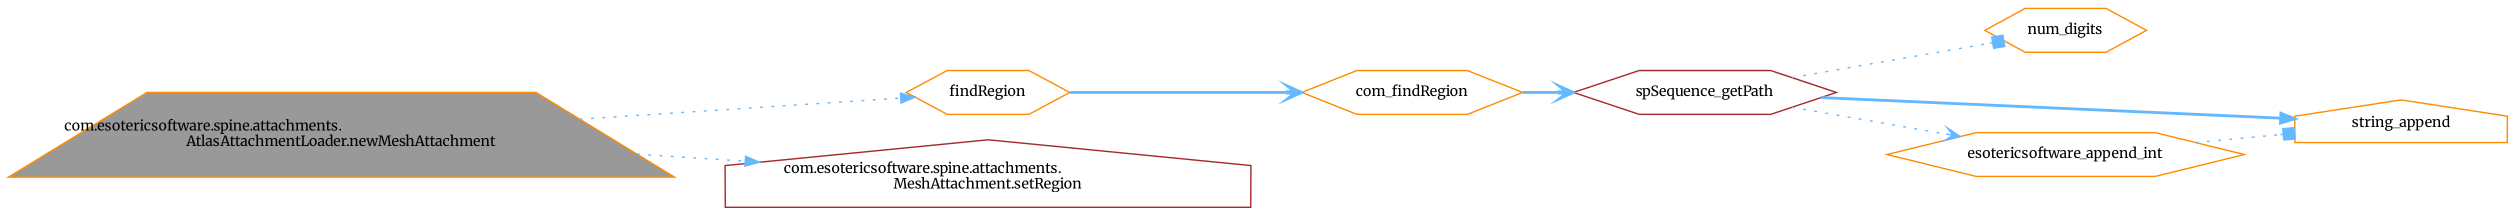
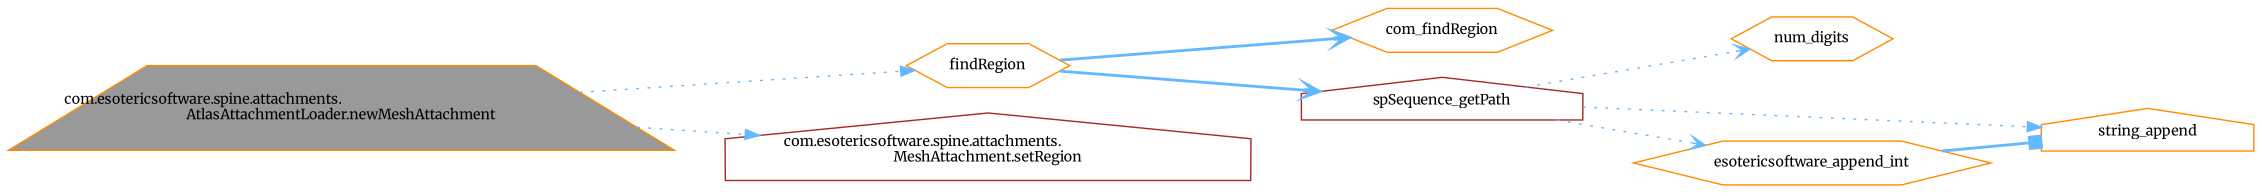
(1891, 60) -> (1631, 69)
(1541, 92) -> (1183, 81)
(1705, 92) -> (1442, 101)
(2051, 108) -> (1805, 117)
(2238, 139) -> (1984, 147)
